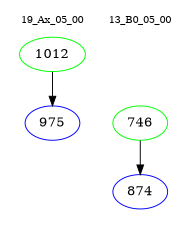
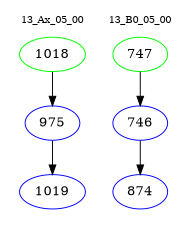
(52, 21) -> (52, 21)
(52, 54) -> (52, 54)
none -> (140, 54)
(140, 123) -> (140, 123)
none -> (52, 192)
